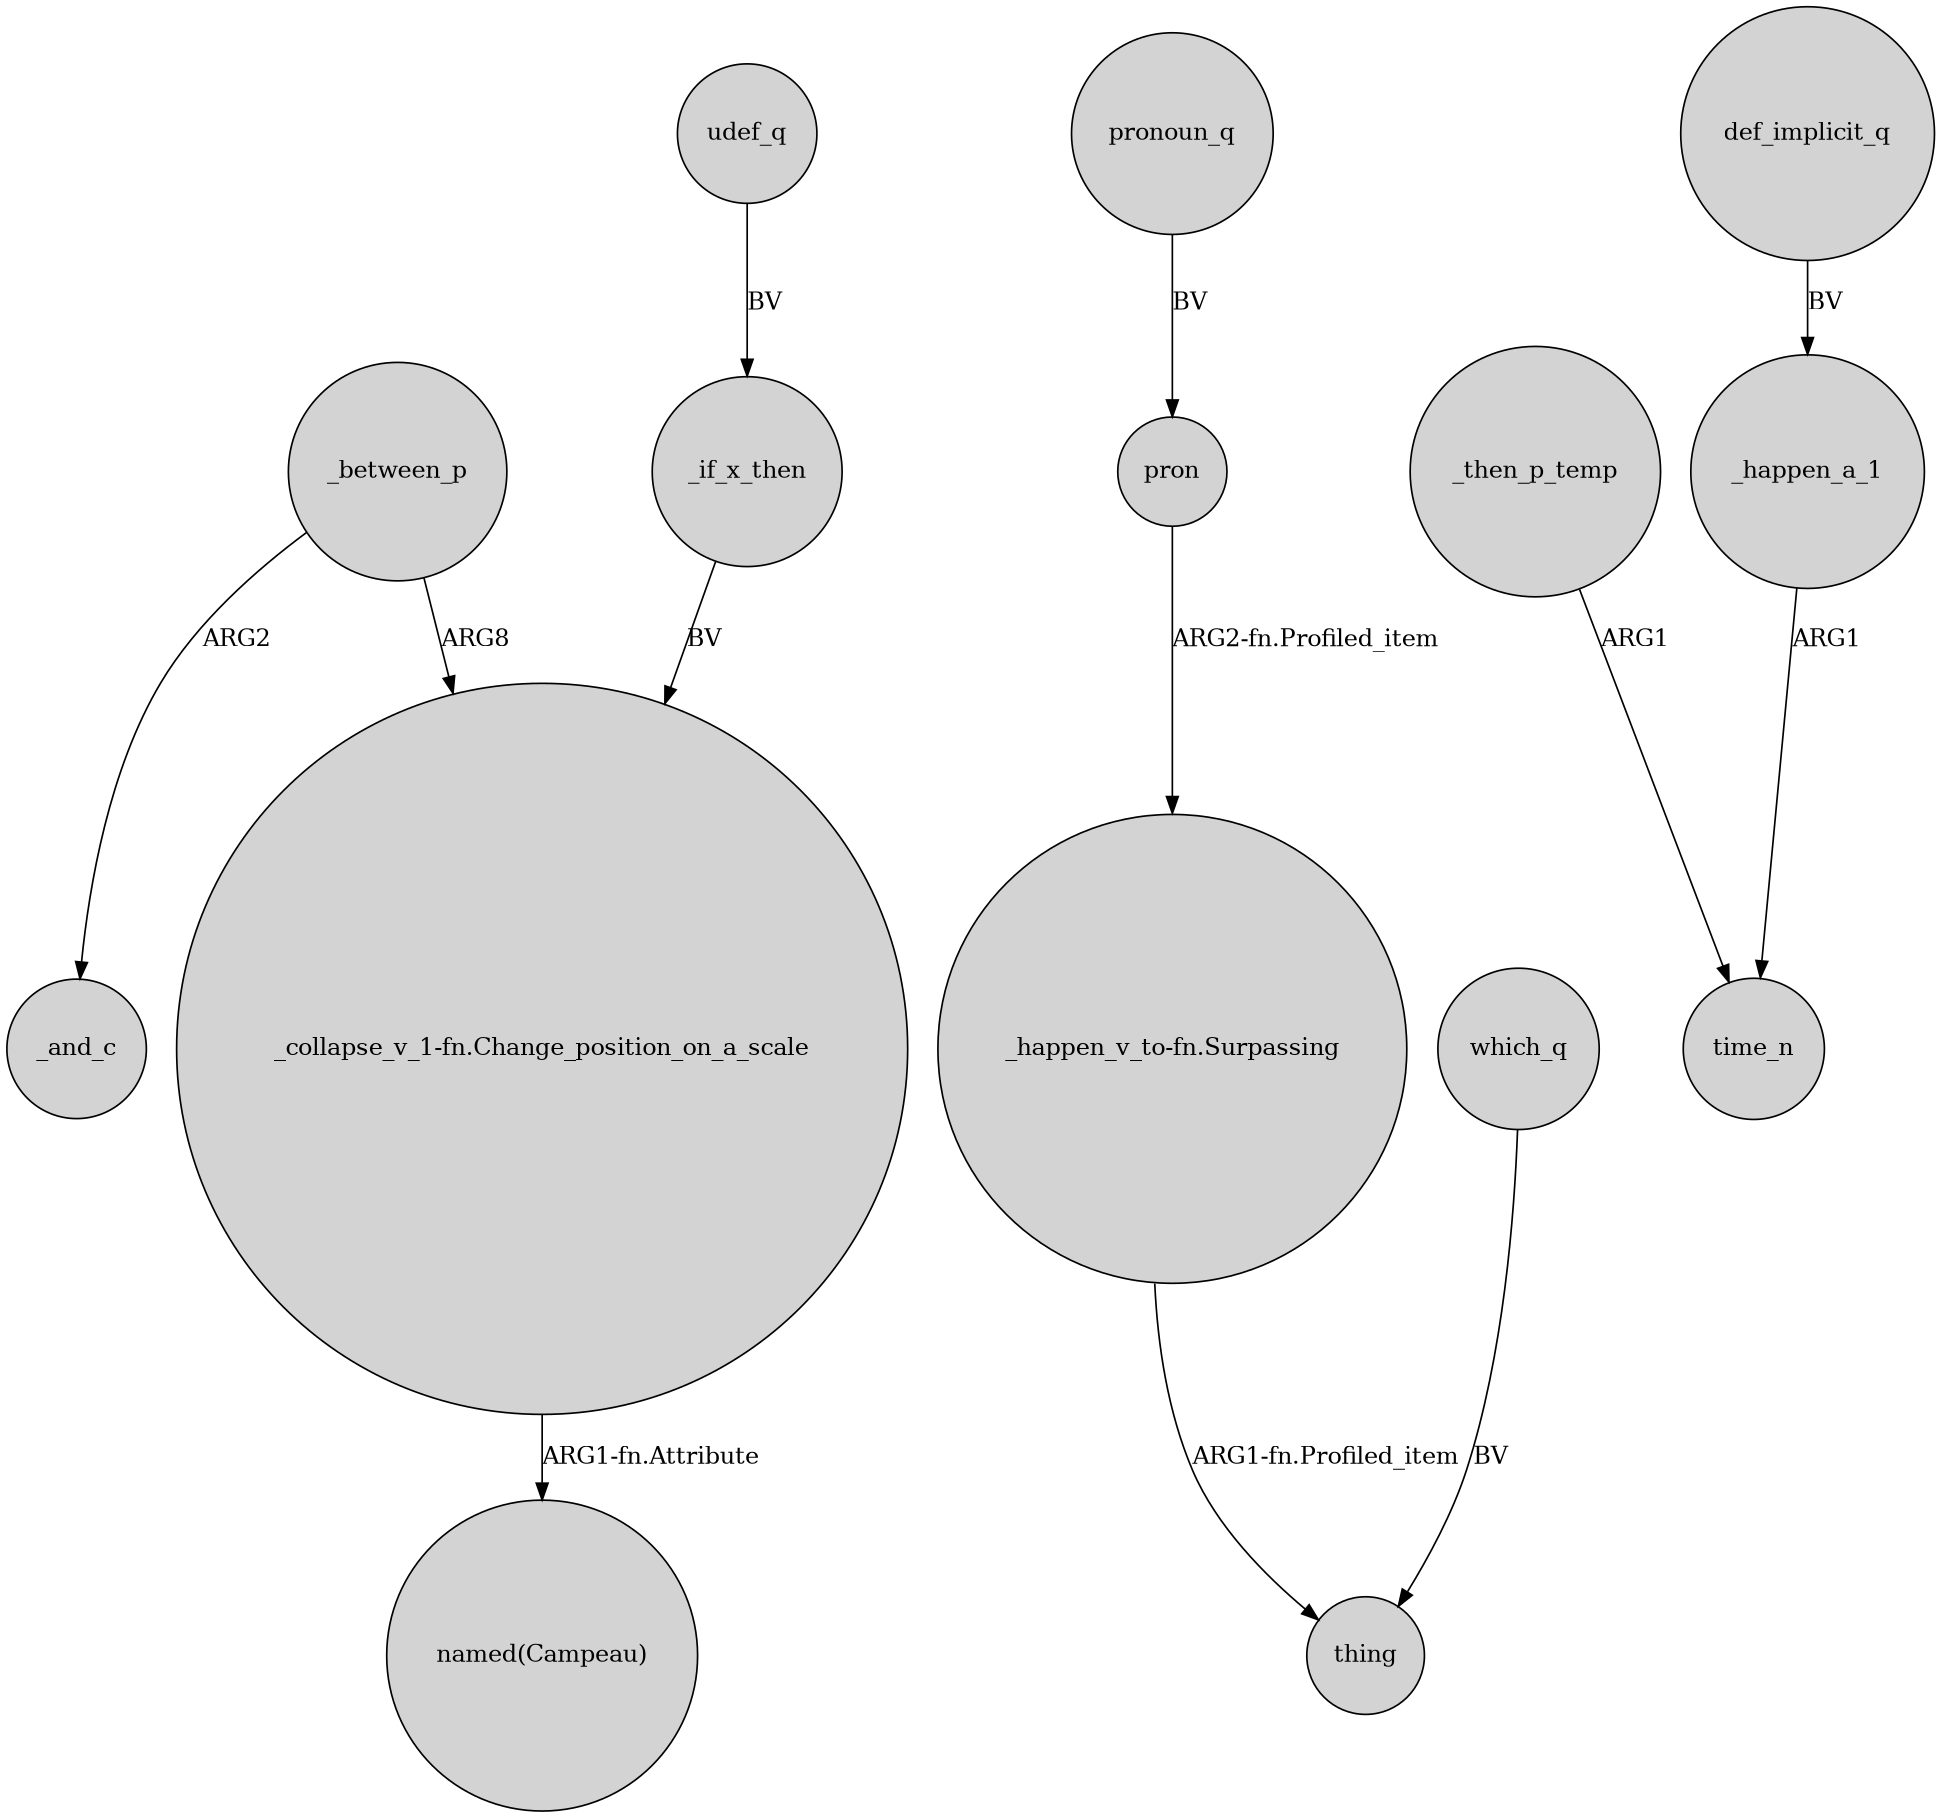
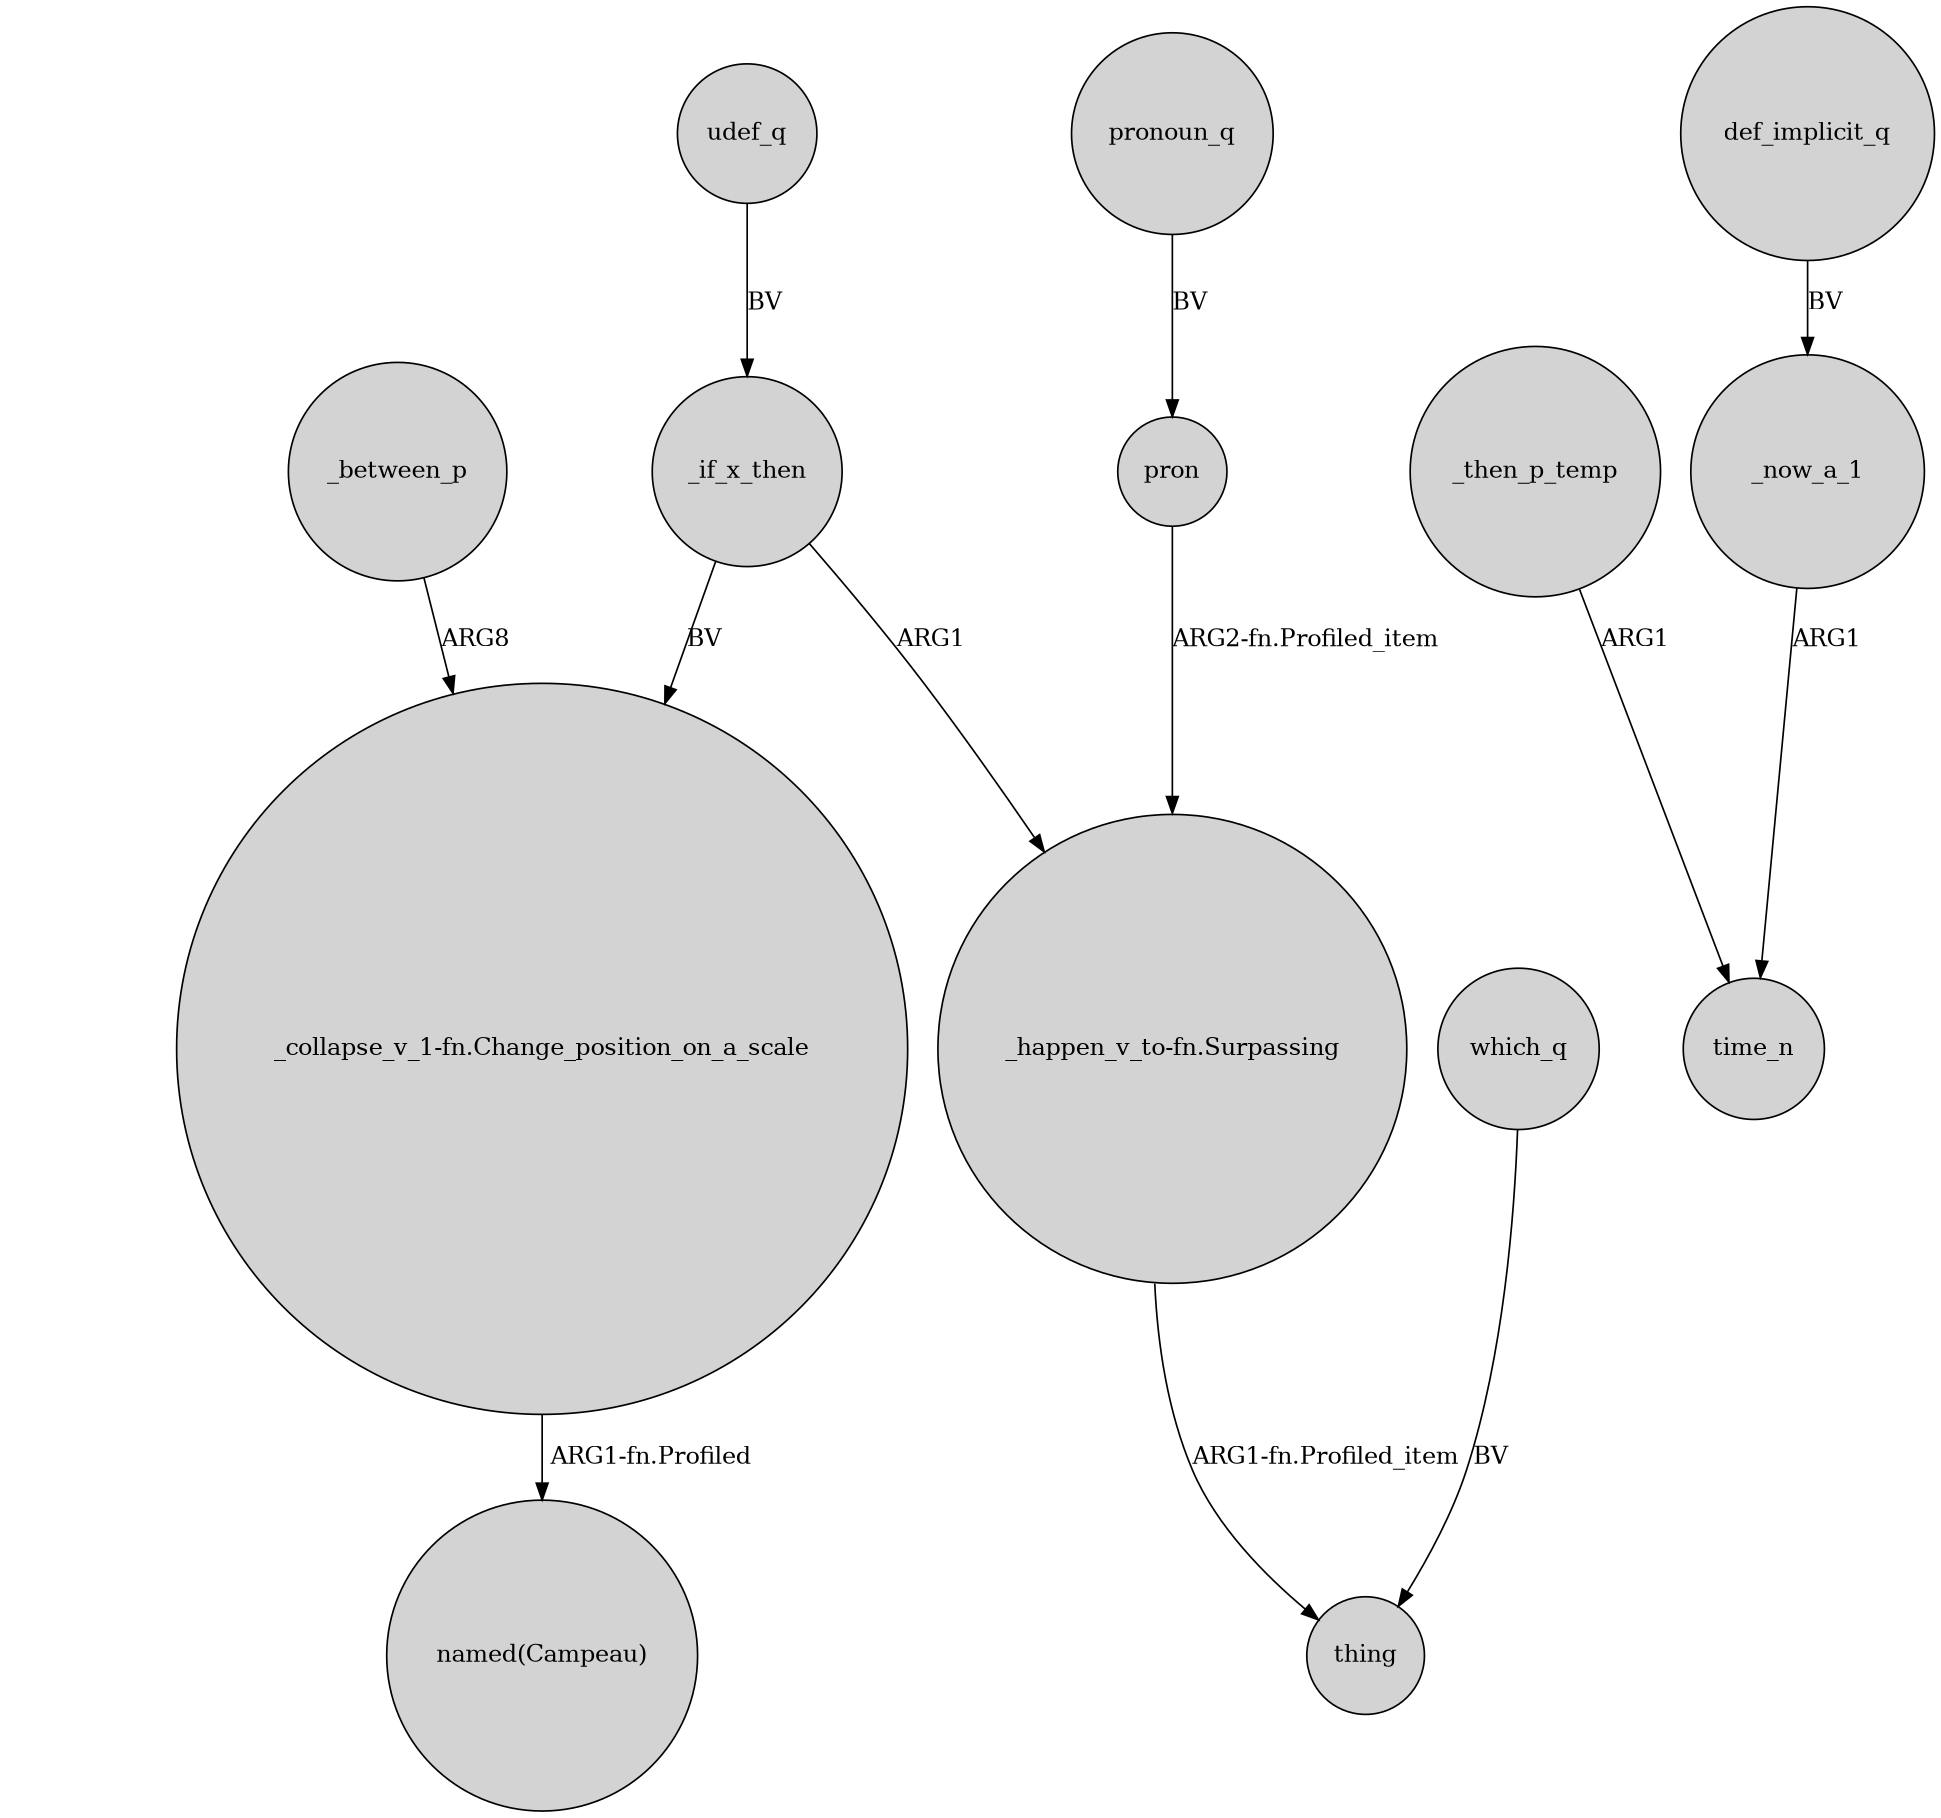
(1808, 472) -> (1808, 472)
none -> (927, 687)
(77, 1049) -> none
(651, 1458) -> (651, 1458)
